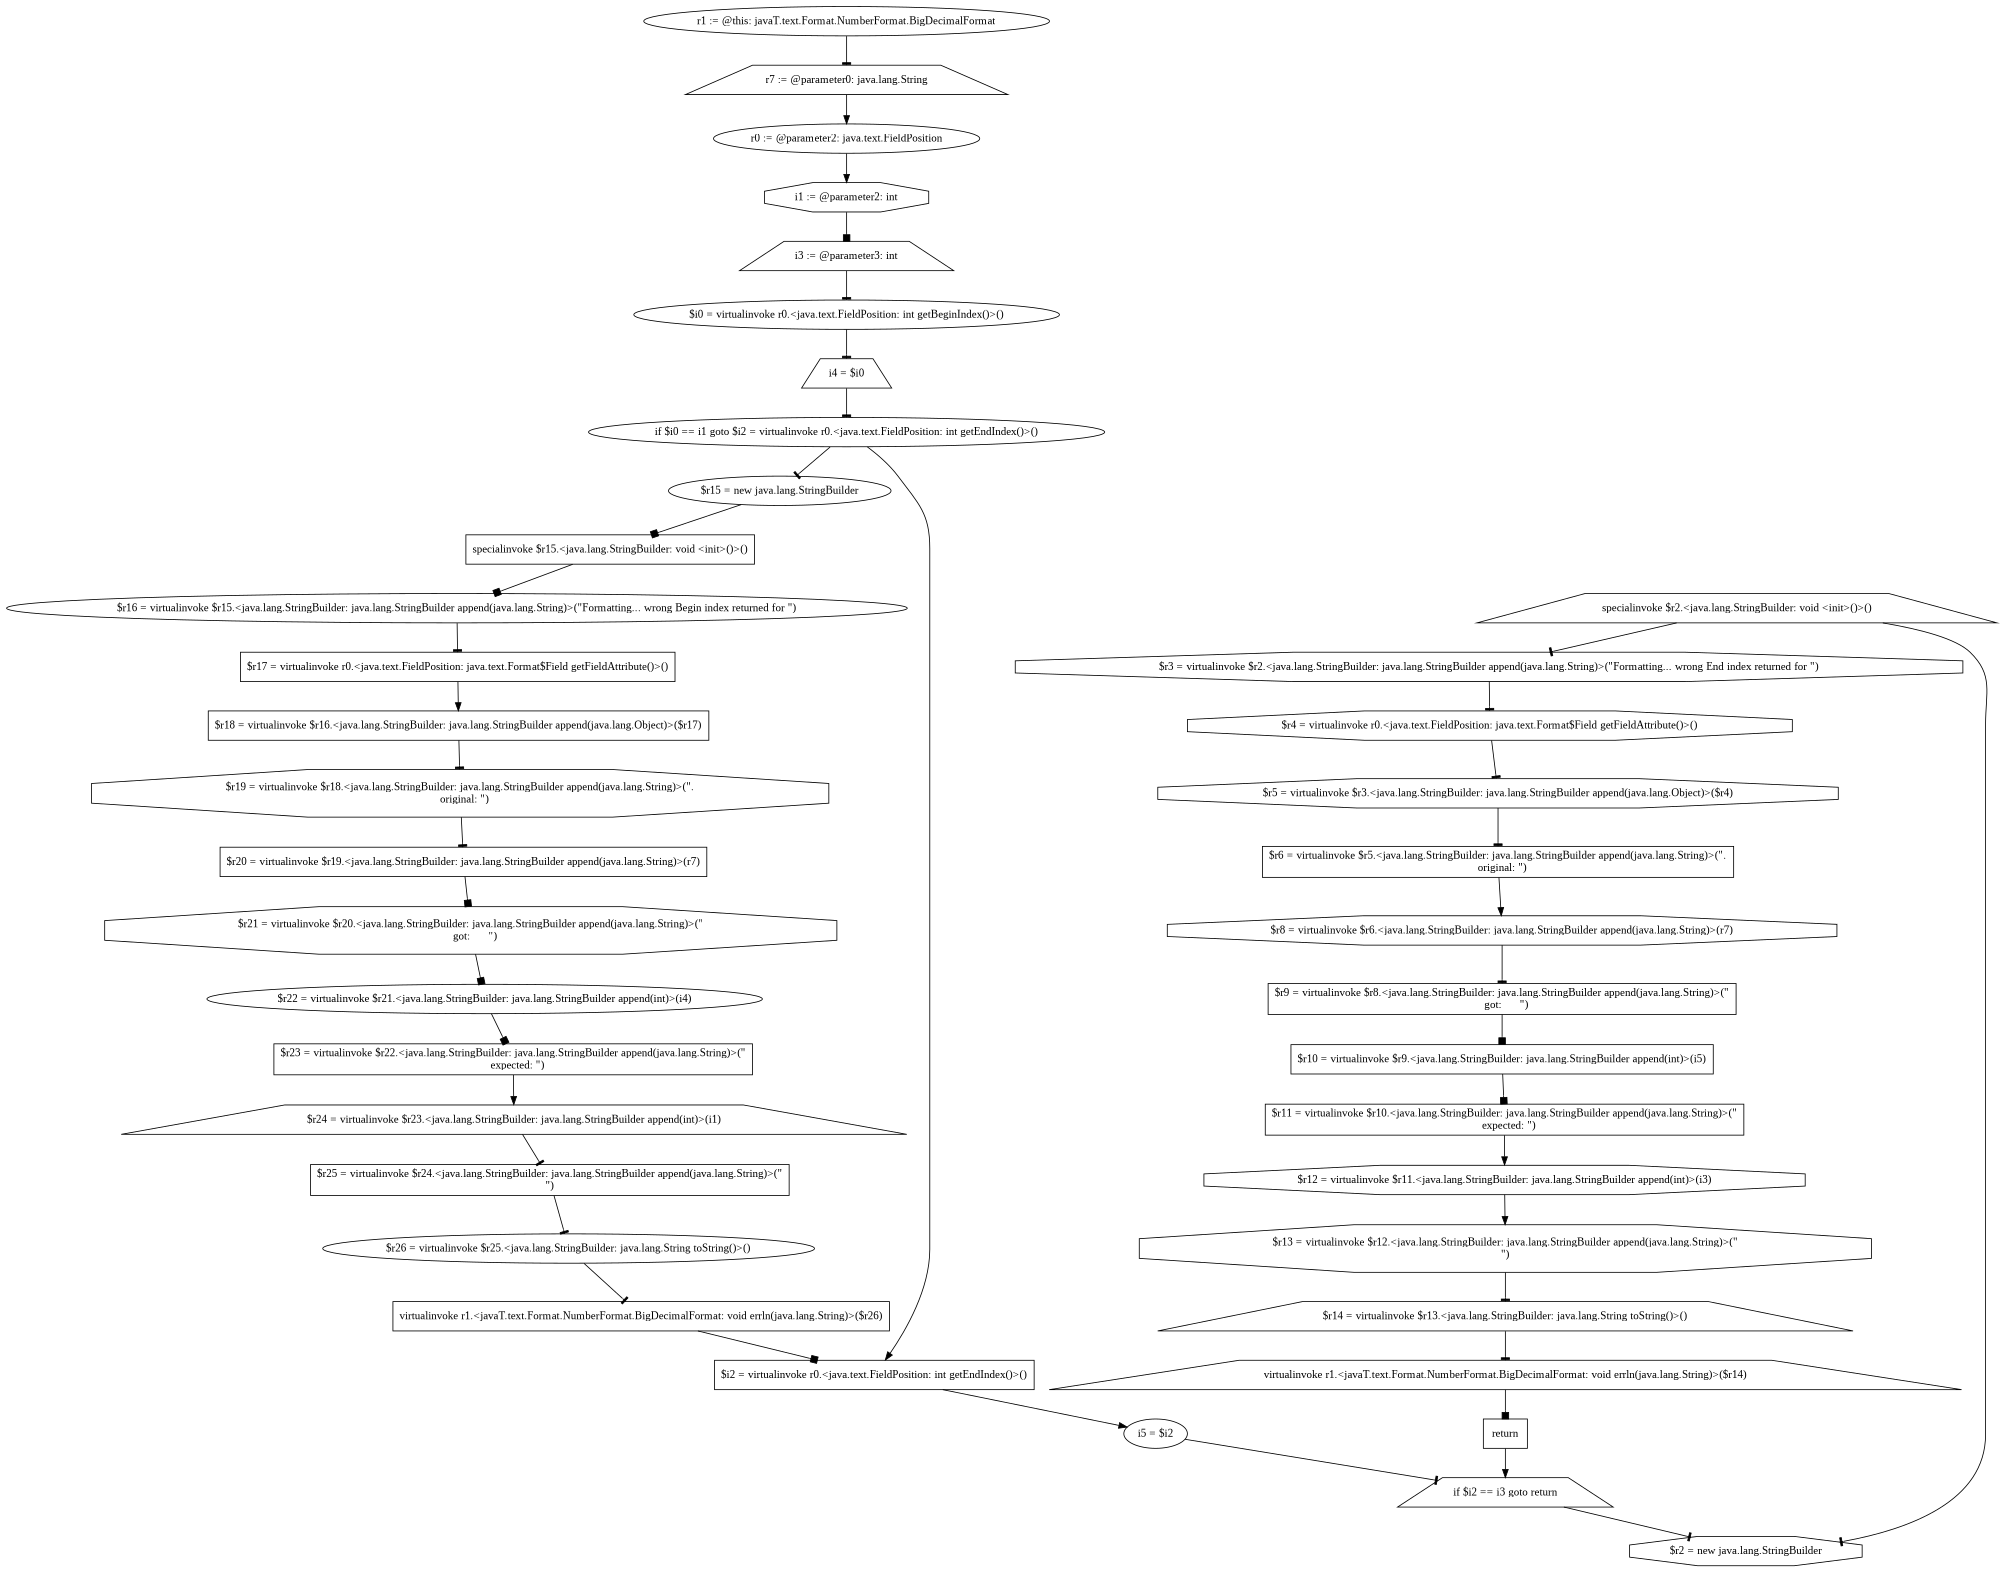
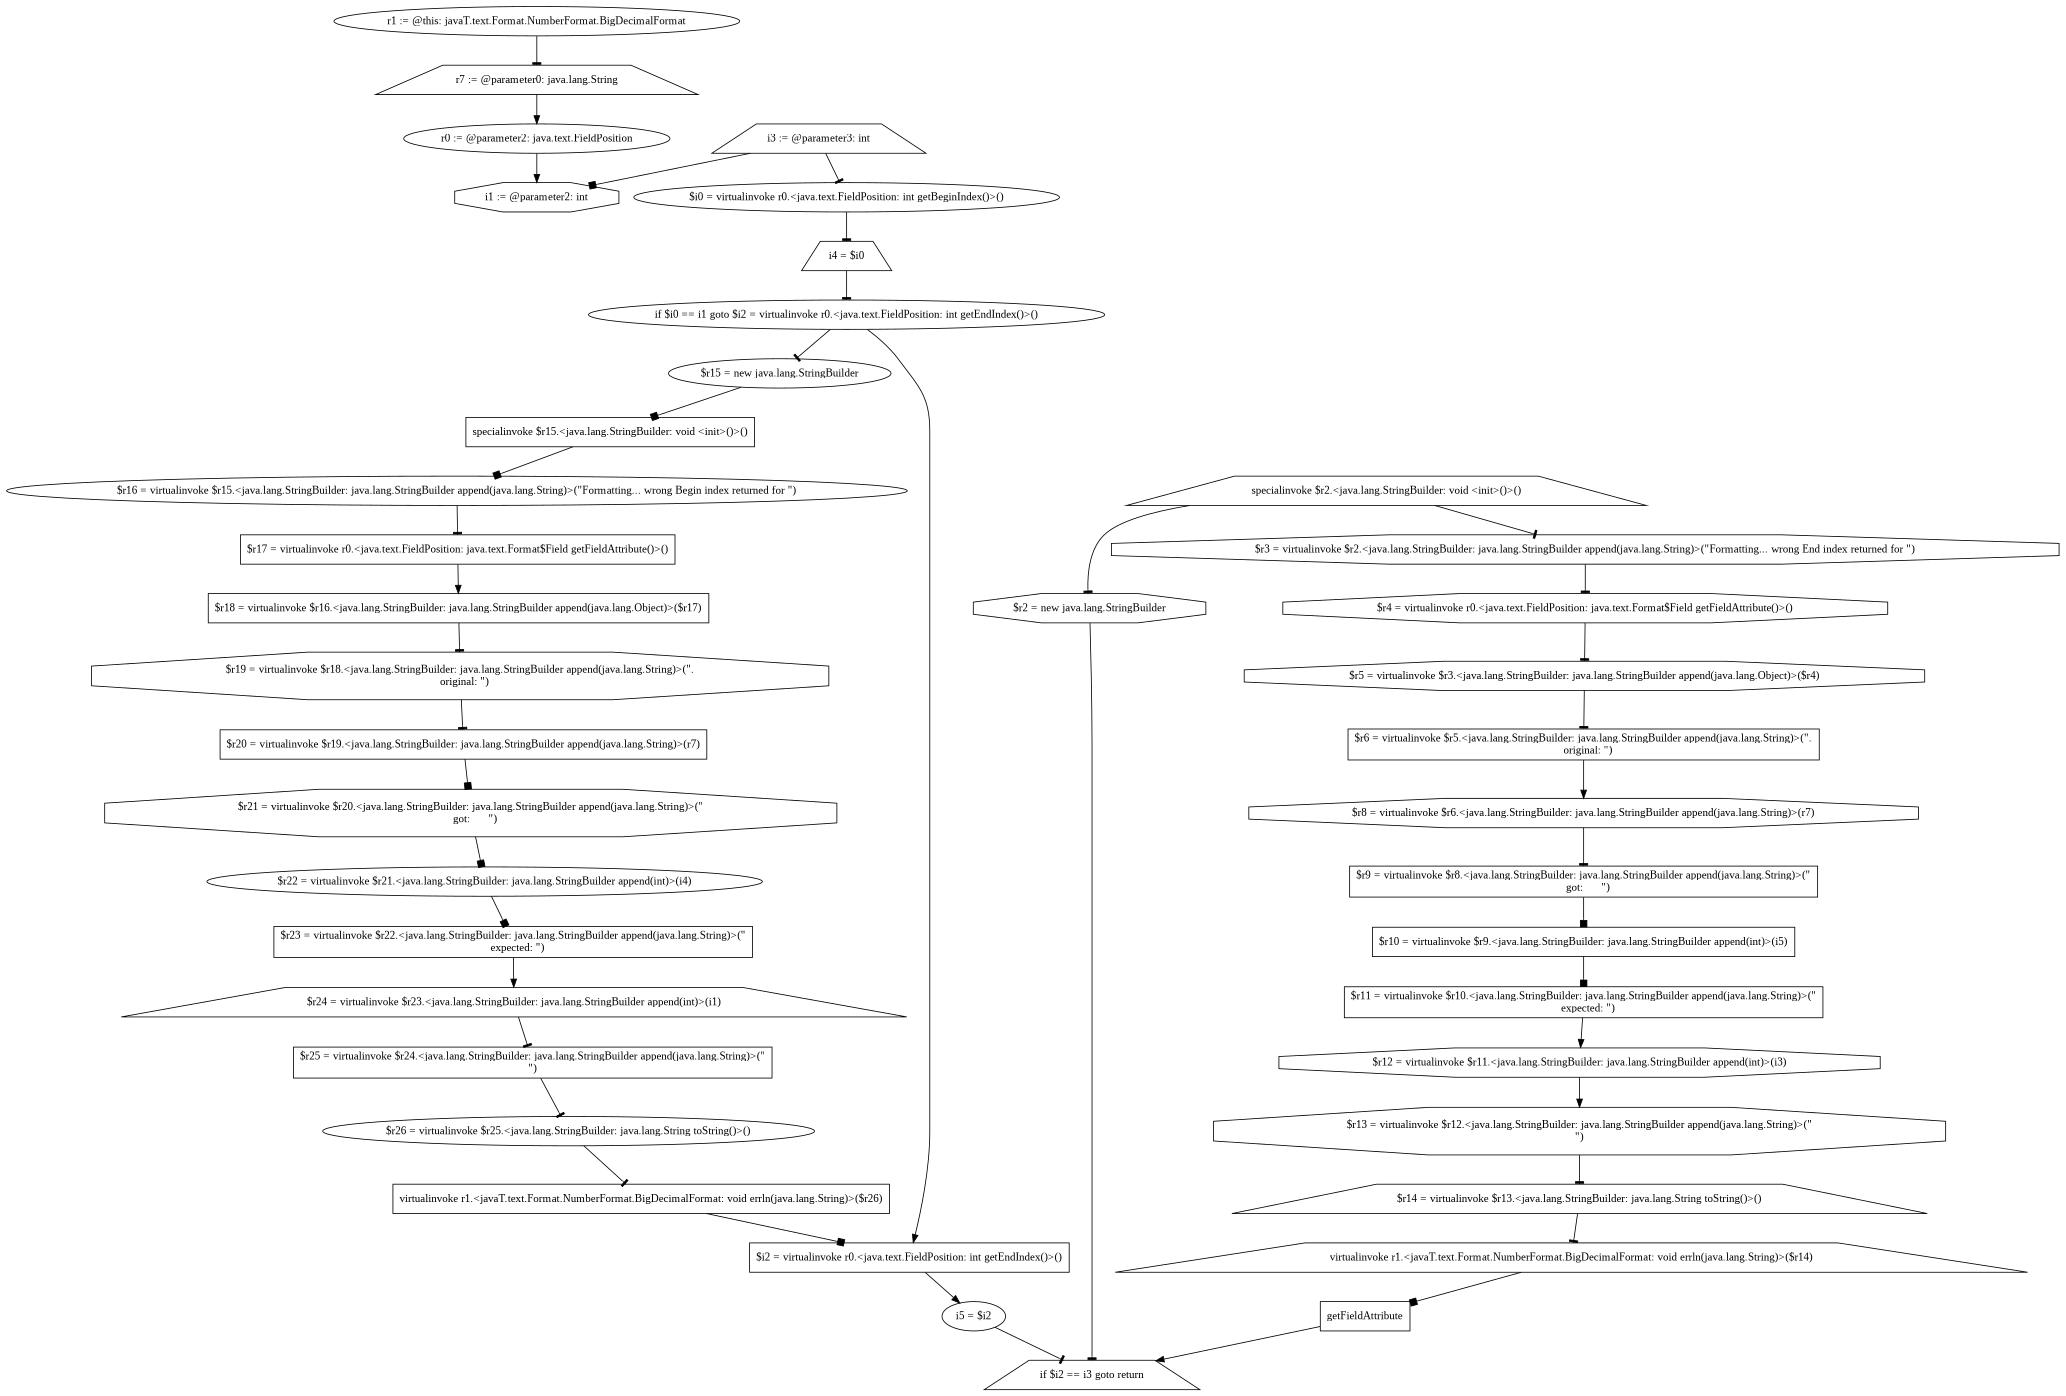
(847, 223) -> (674, 169)
(1505, 1434) -> (1365, 1316)
(1625, 1522) -> (1092, 990)
